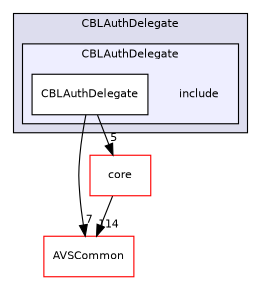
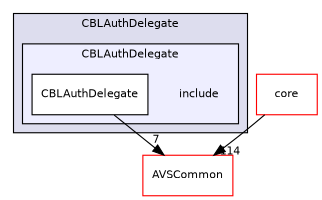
(103, 130) -> none
